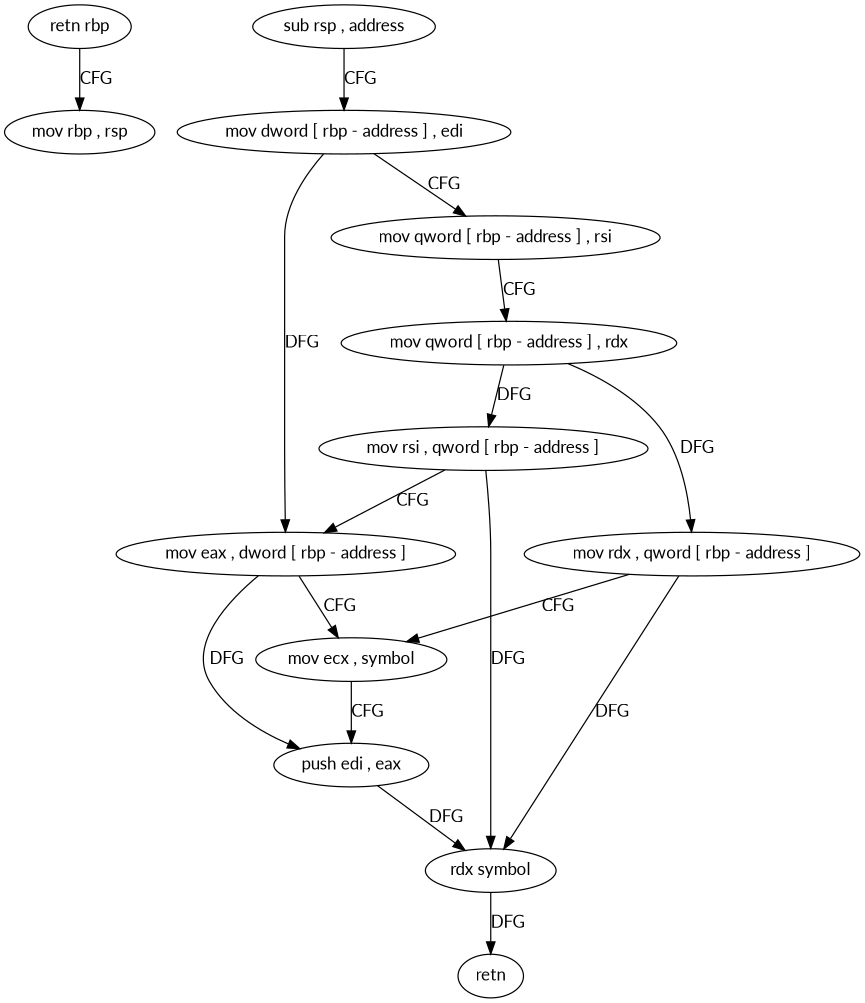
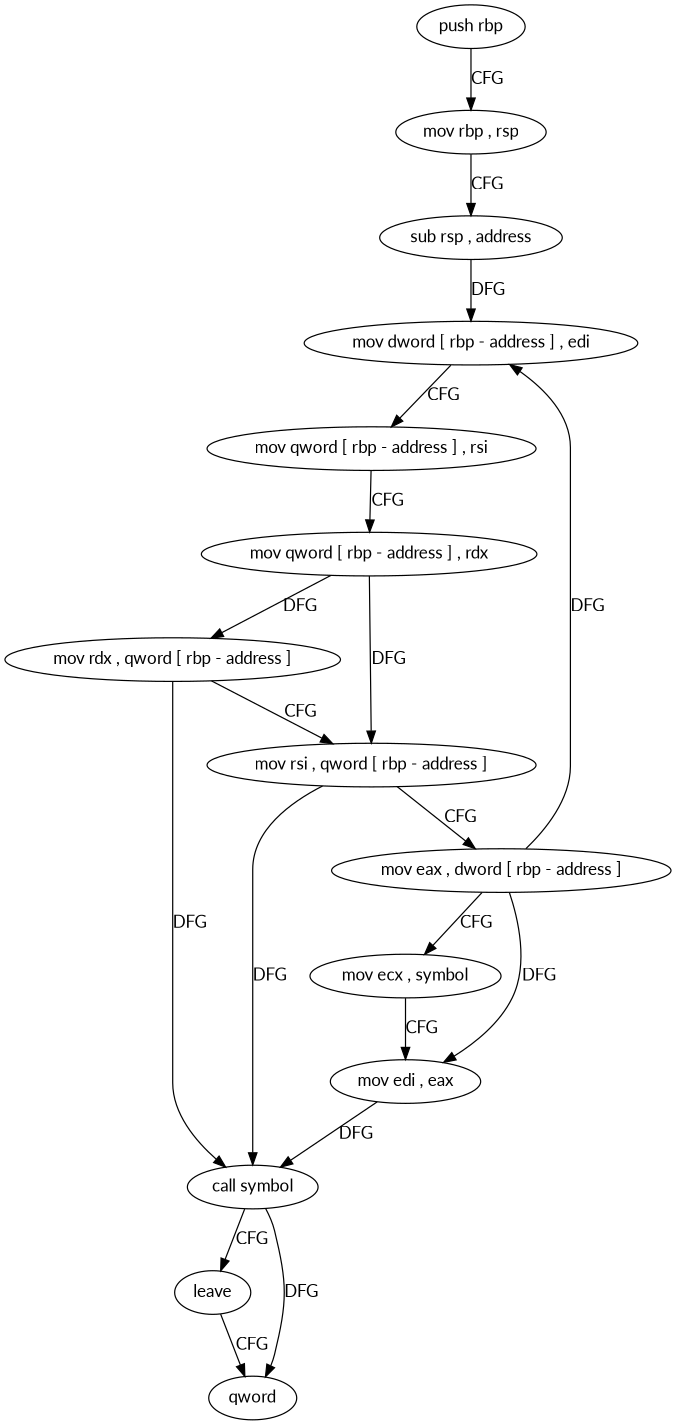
(80, 27) -> (471, 27)
(361, 79) -> (489, 290)
none -> (471, 179)
(285, 331) -> (570, 608)
(524, 606) -> (267, 709)
(351, 765) -> (406, 1082)
(491, 871) -> (253, 1187)
(491, 976) -> (253, 1398)
none -> (213, 1293)
